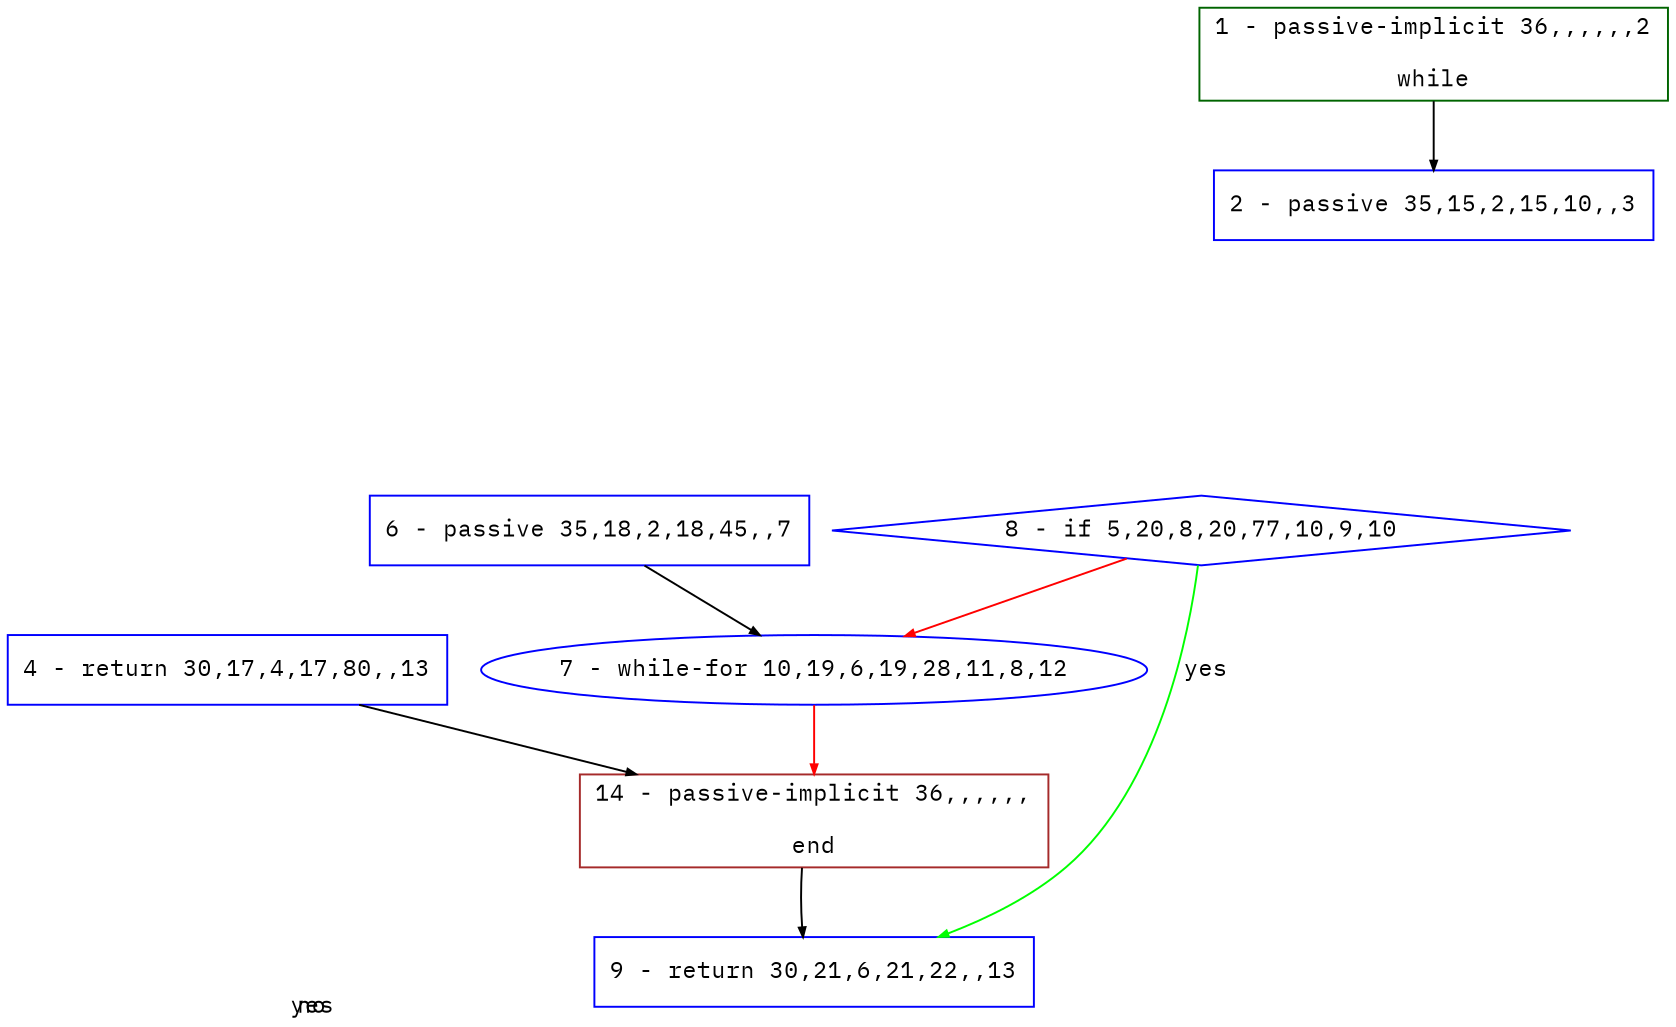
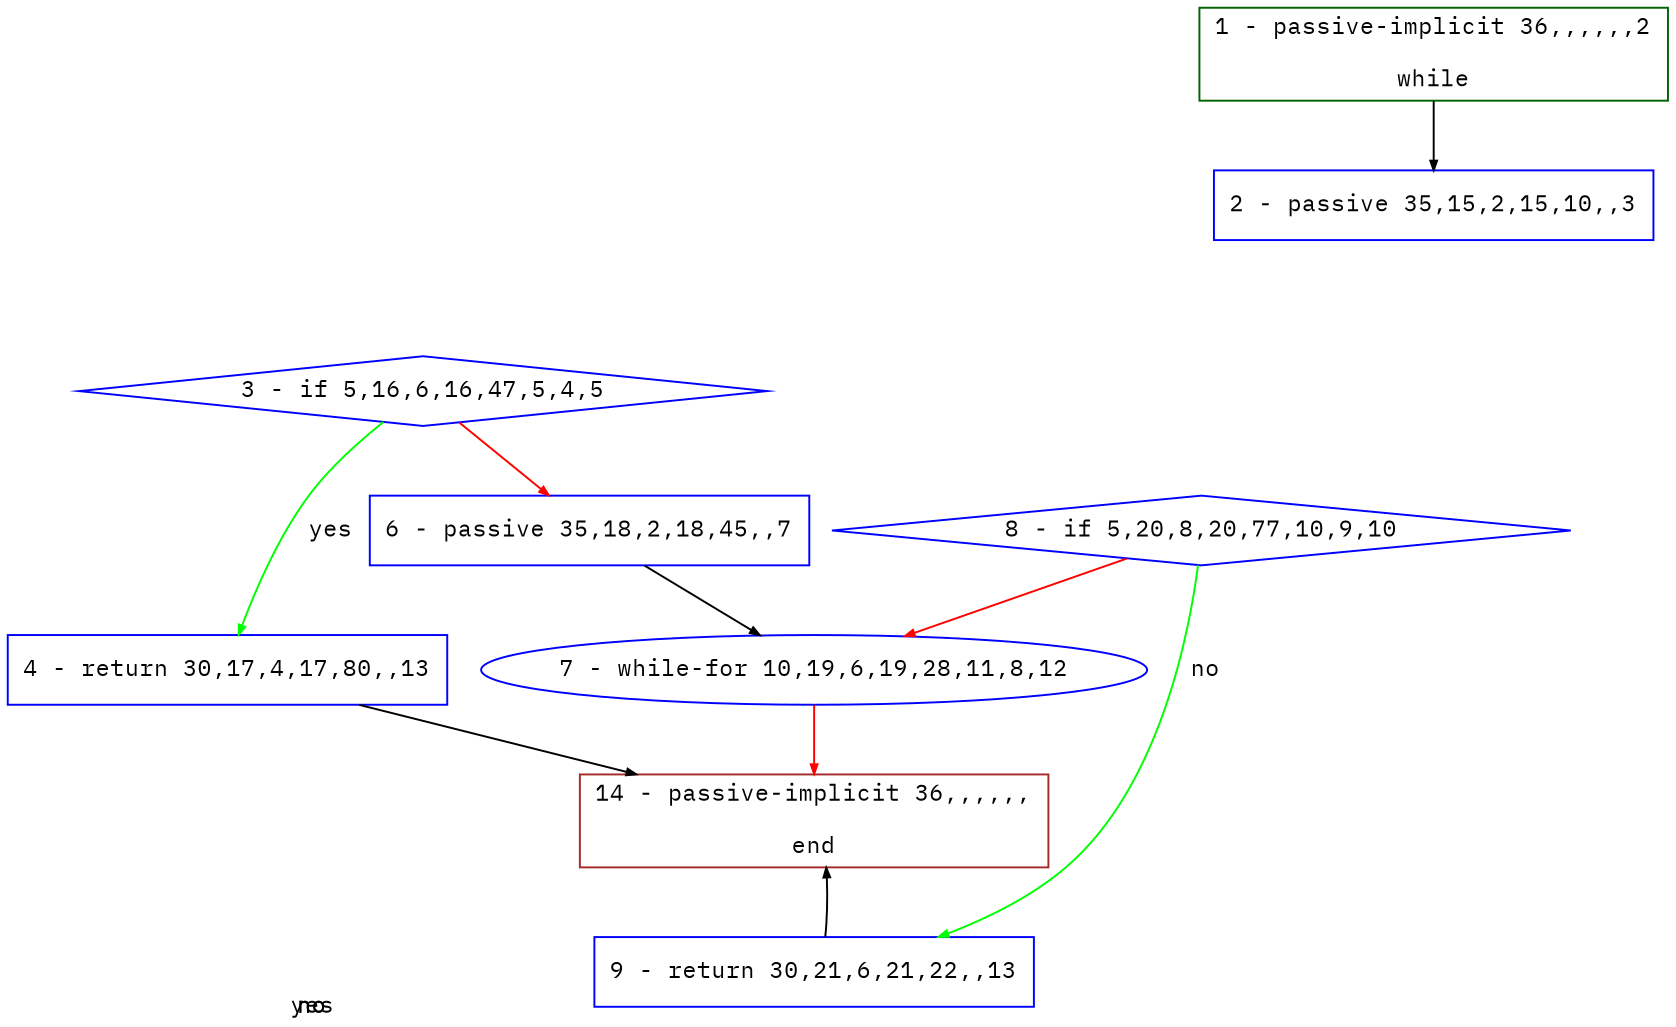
none -> (423, 391)
(1206, 670) -> (1206, 670)
(801, 897) -> (827, 908)
